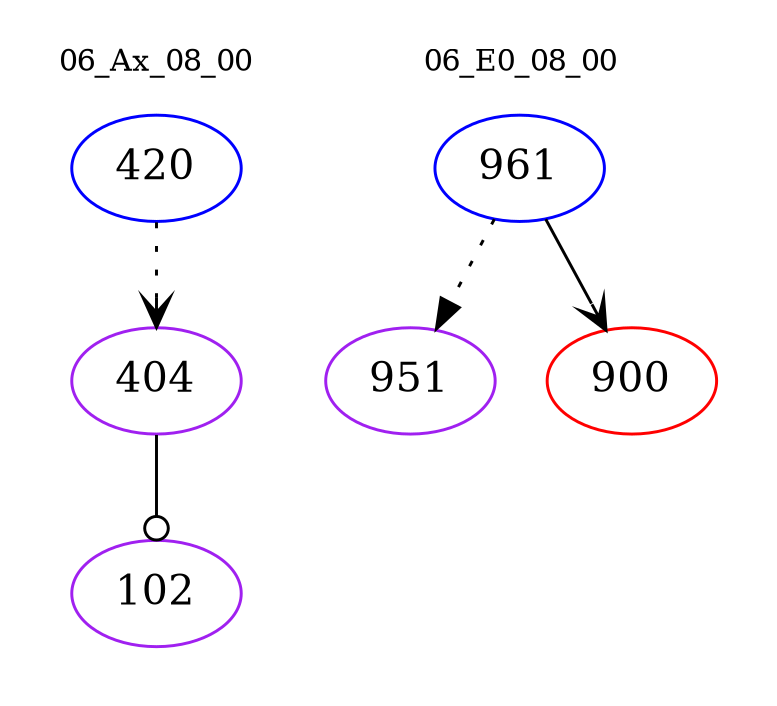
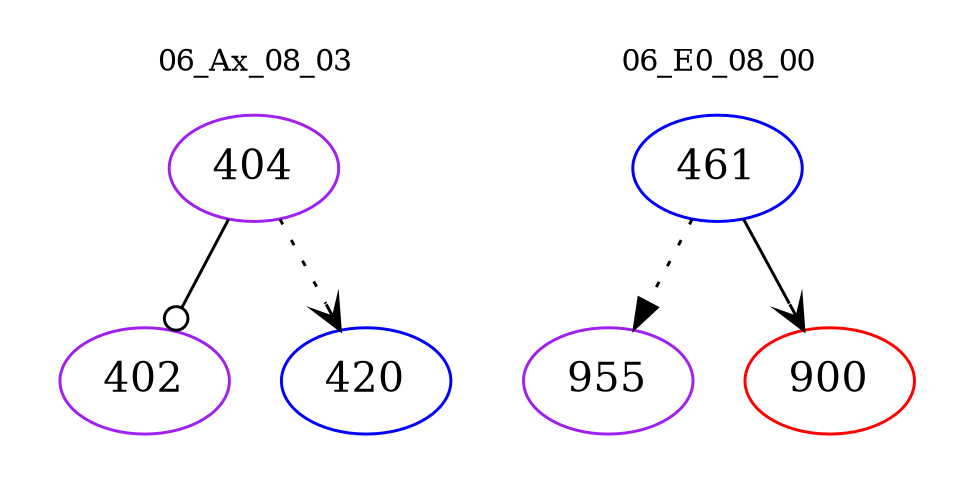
(156, 63) -> (255, 63)
(520, 168) -> (718, 168)
(156, 260) -> (303, 261)
(410, 381) -> (608, 381)
(156, 594) -> (145, 381)
